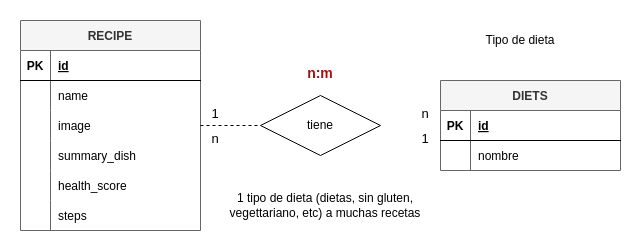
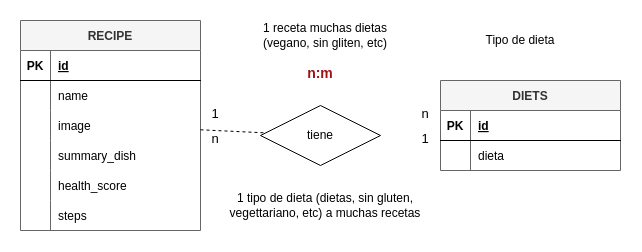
none -> (326, 36)
(321, 126) -> (321, 136)
(498, 156) -> (493, 156)
